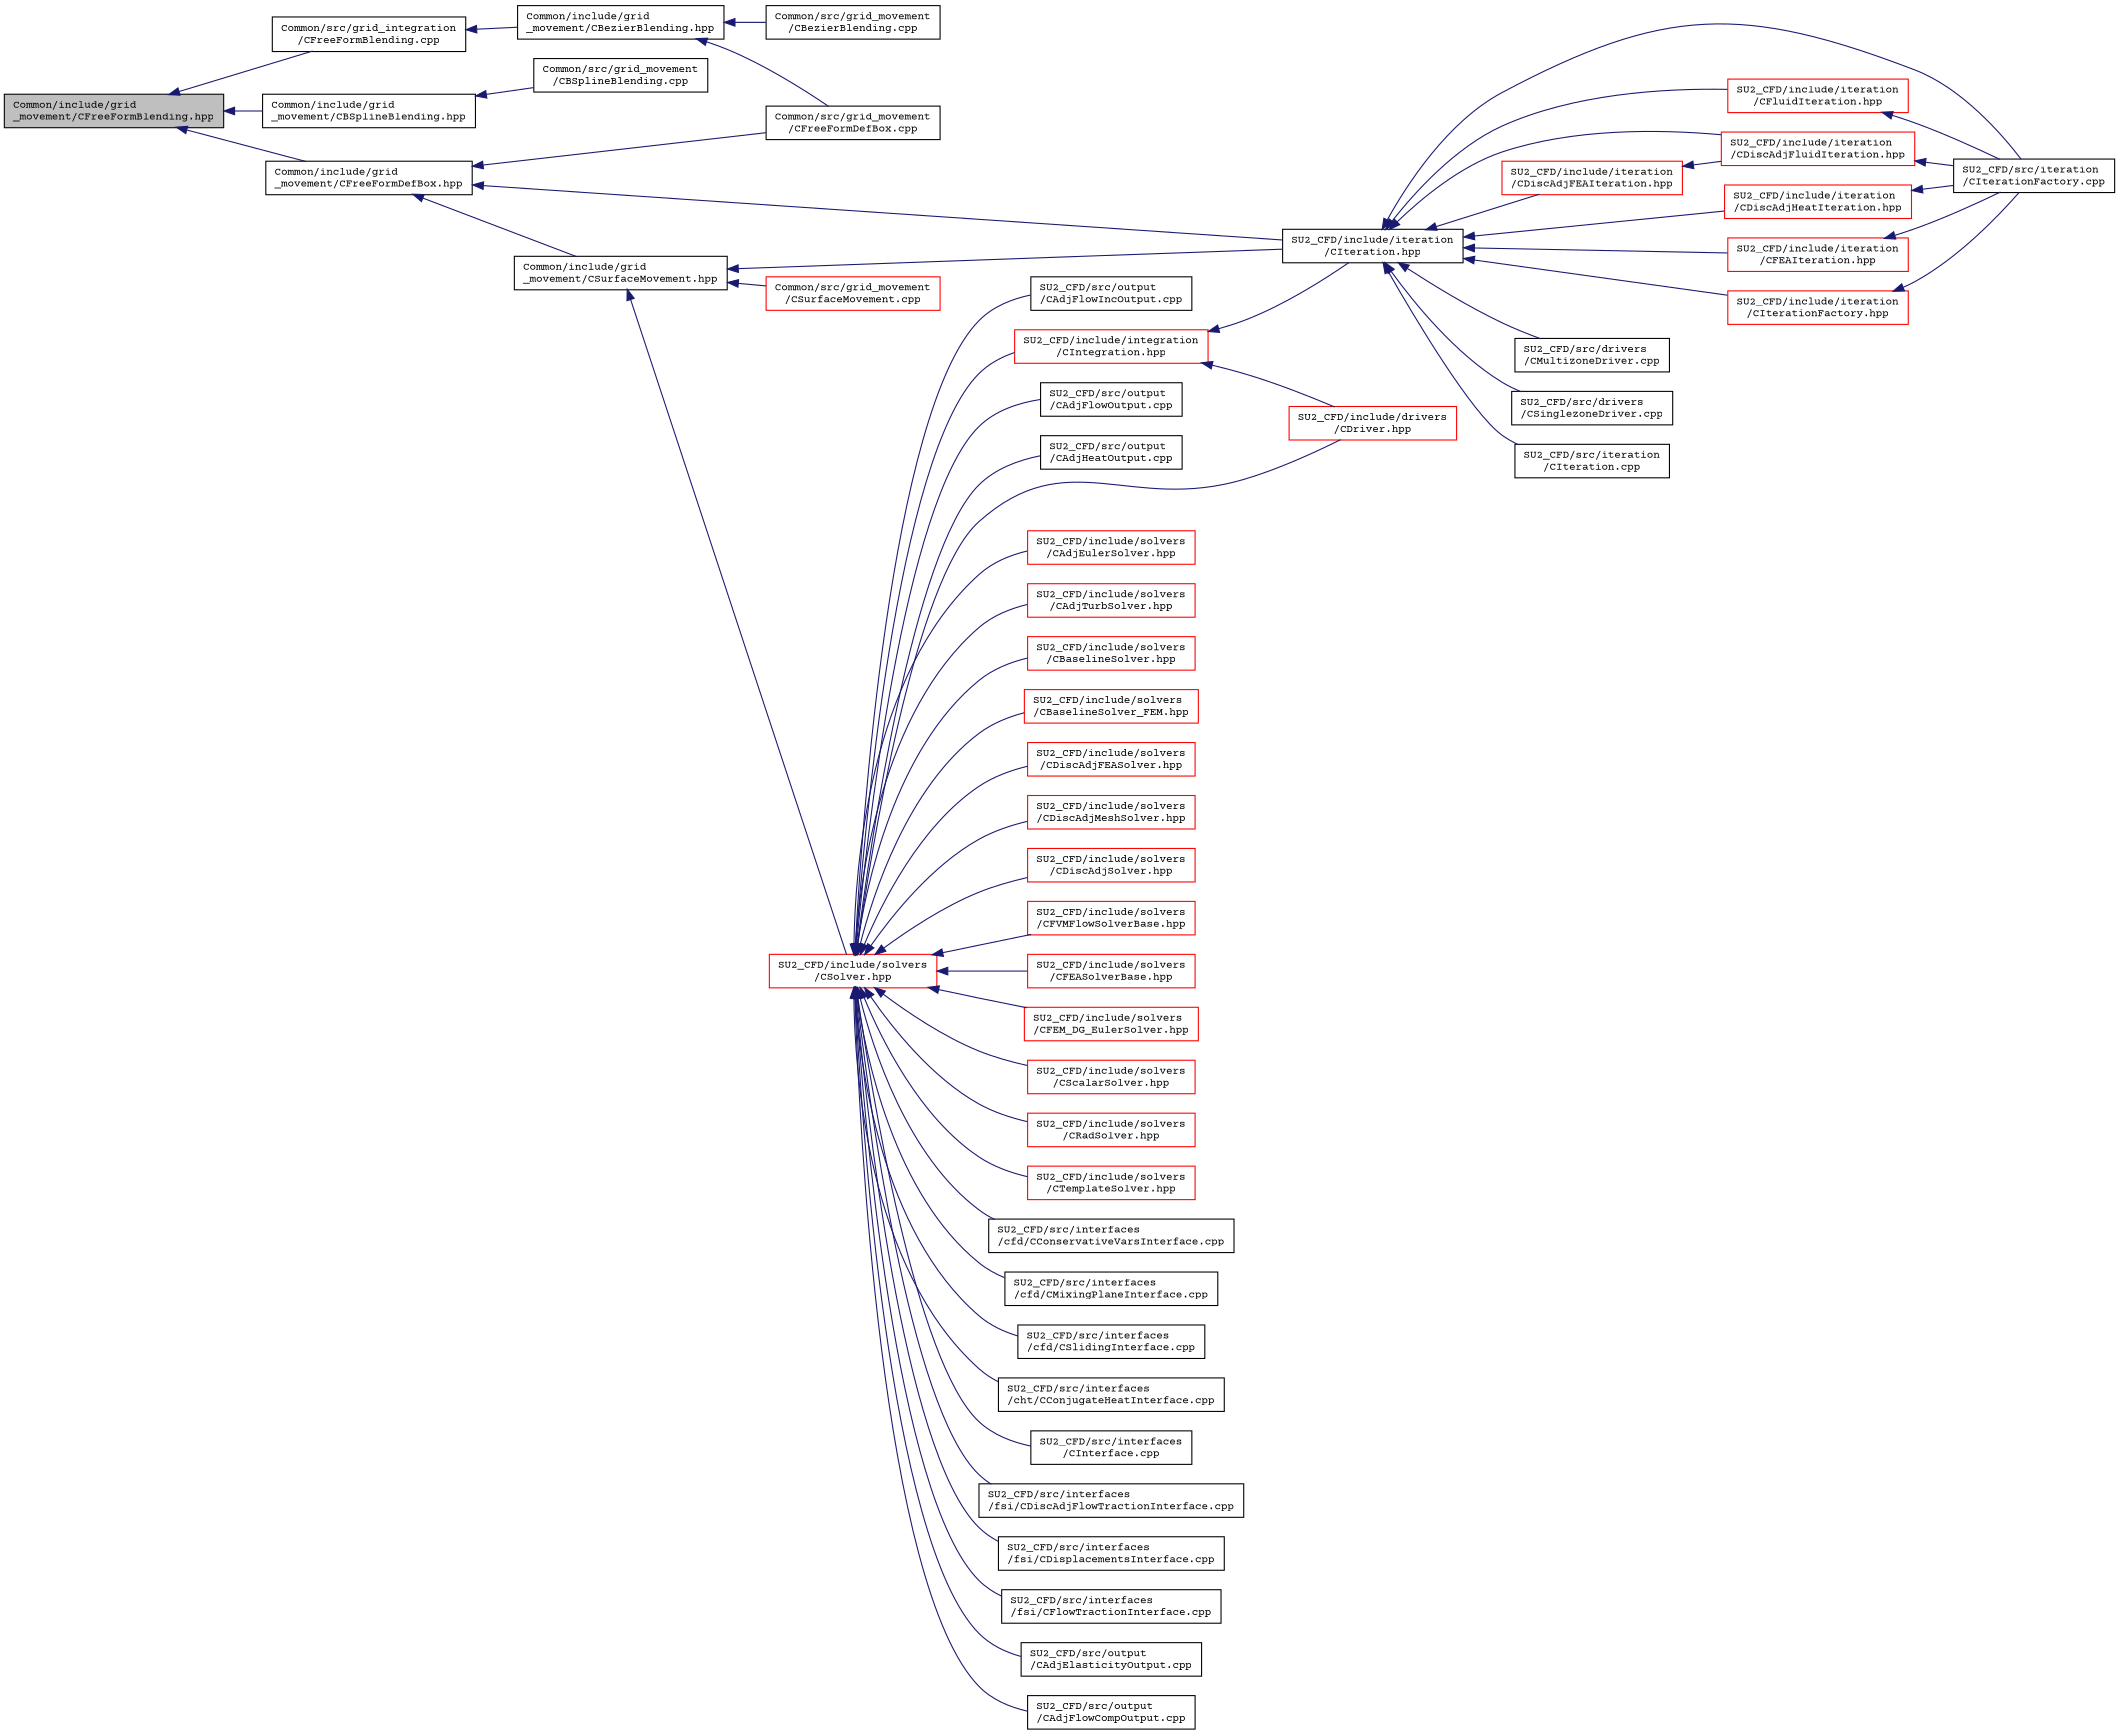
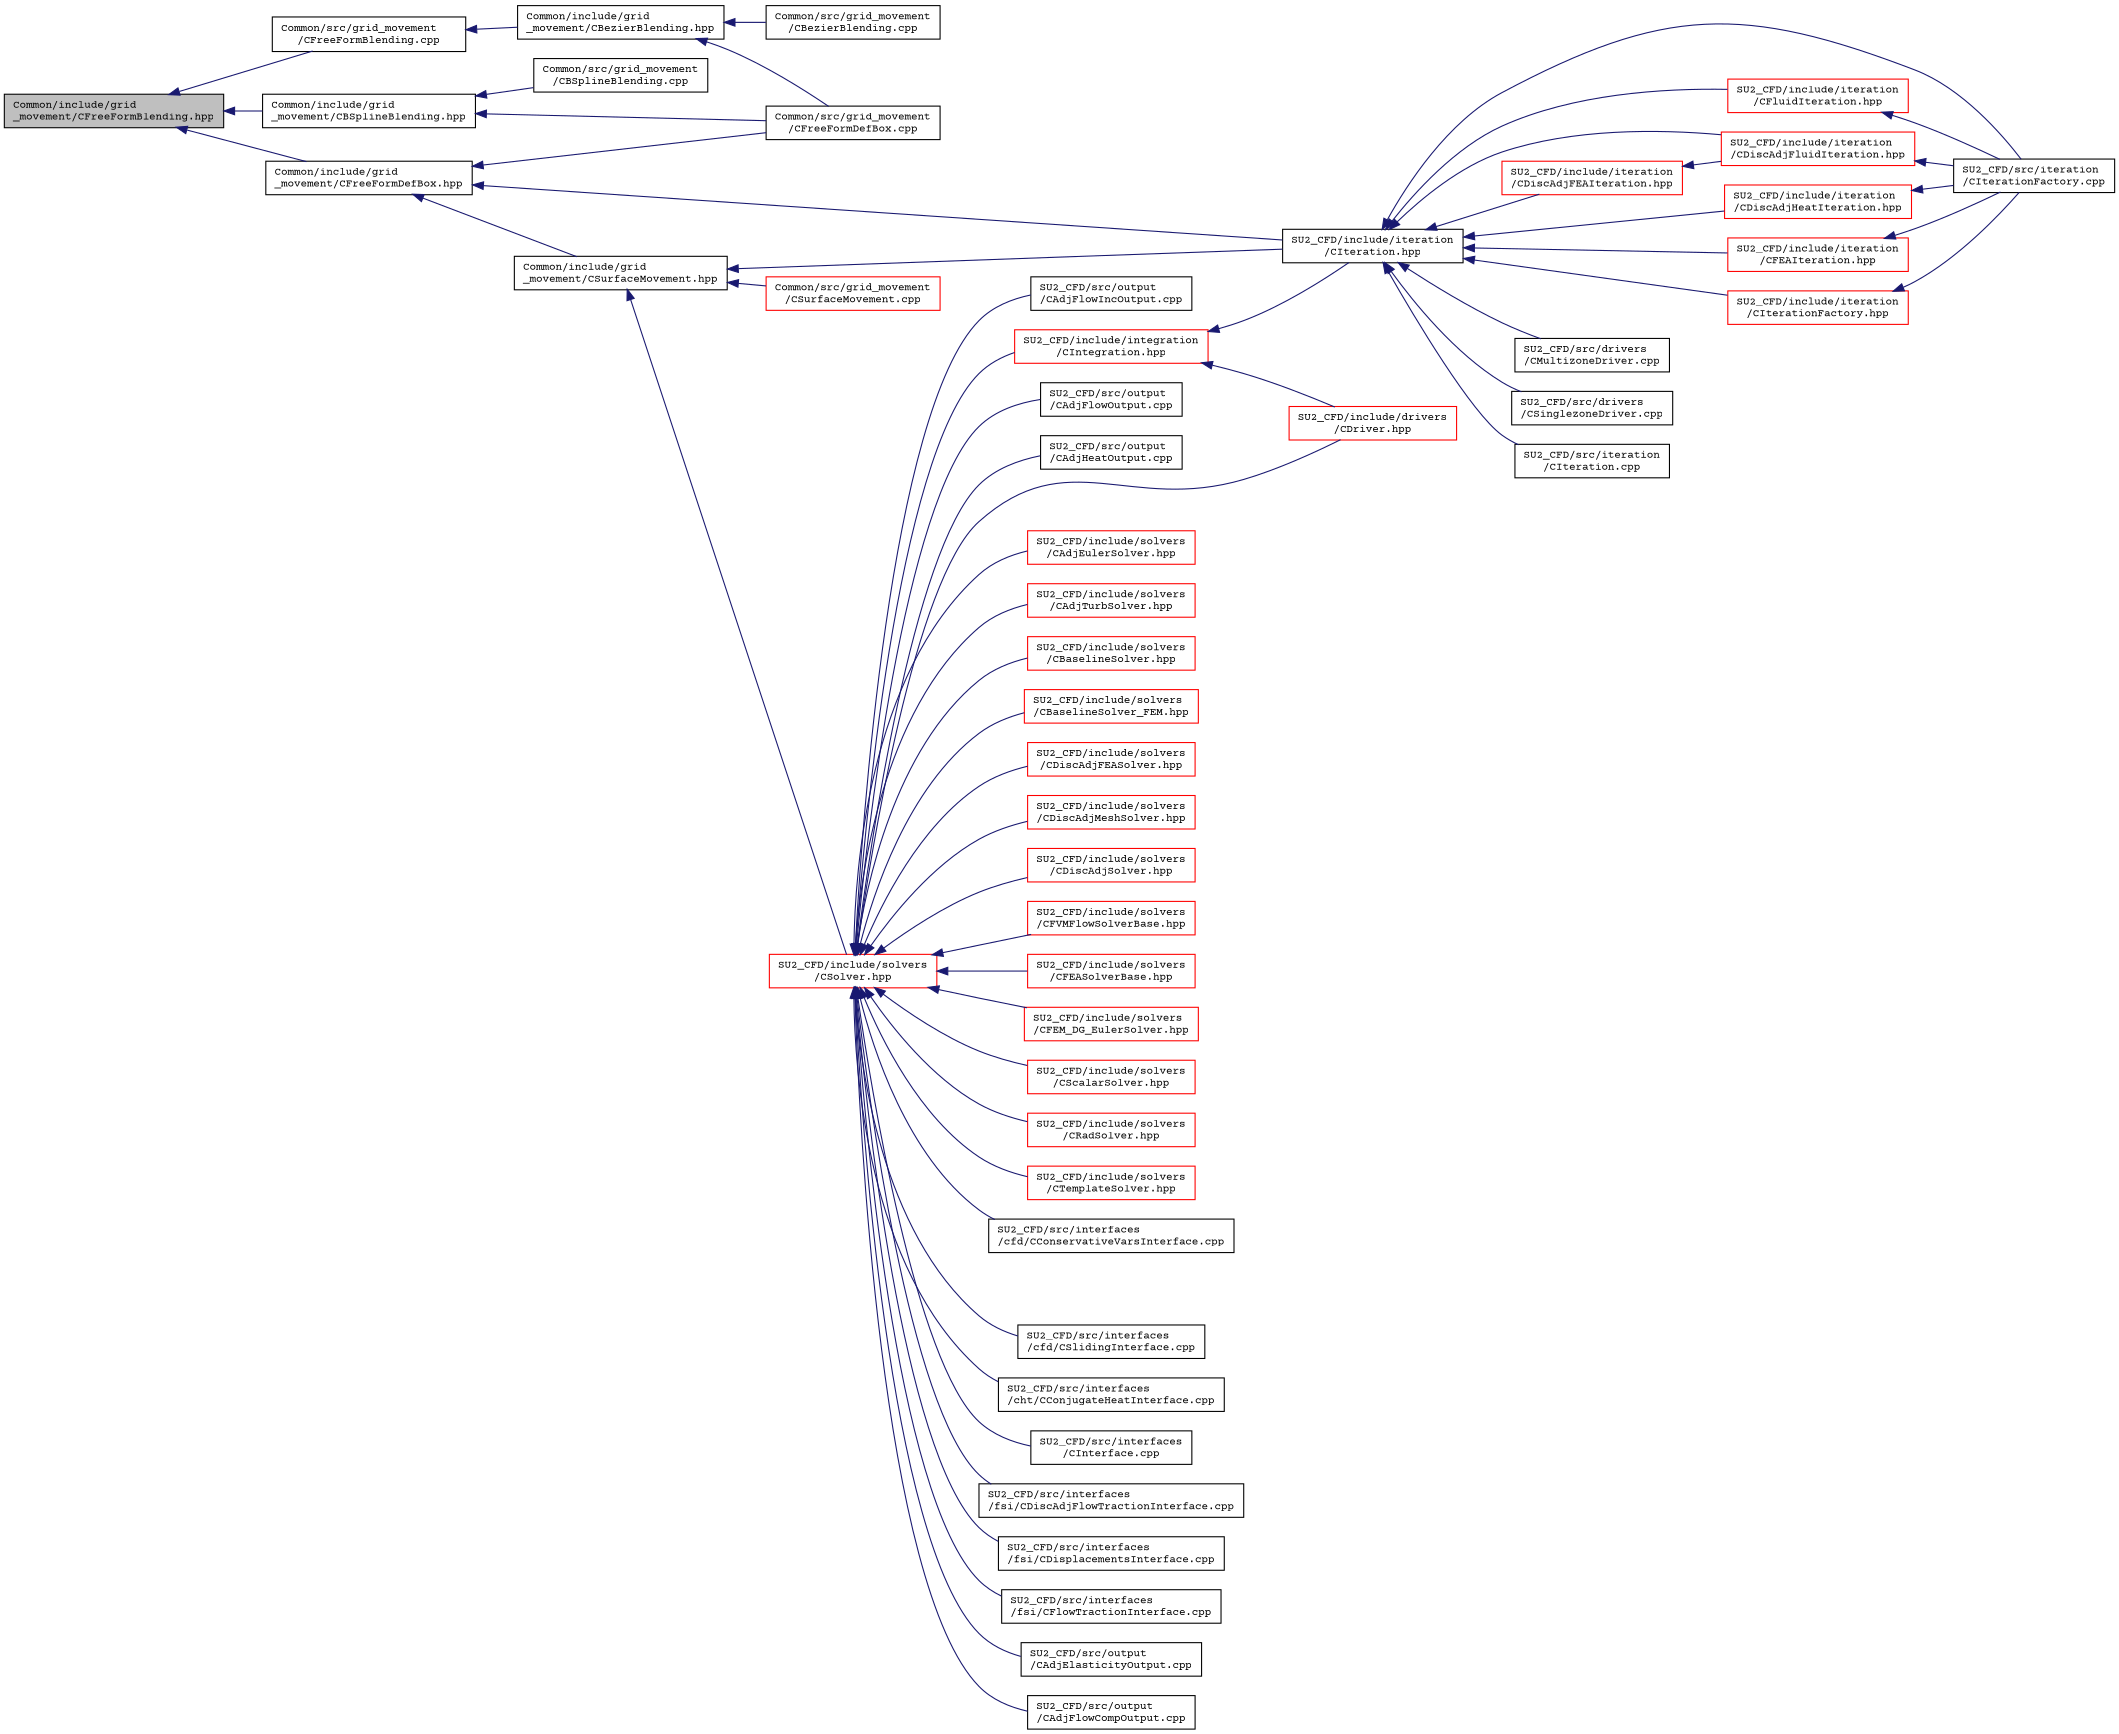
(369, 34) -> (369, 34)
none -> (626, 117)
(1111, 1289) -> none
